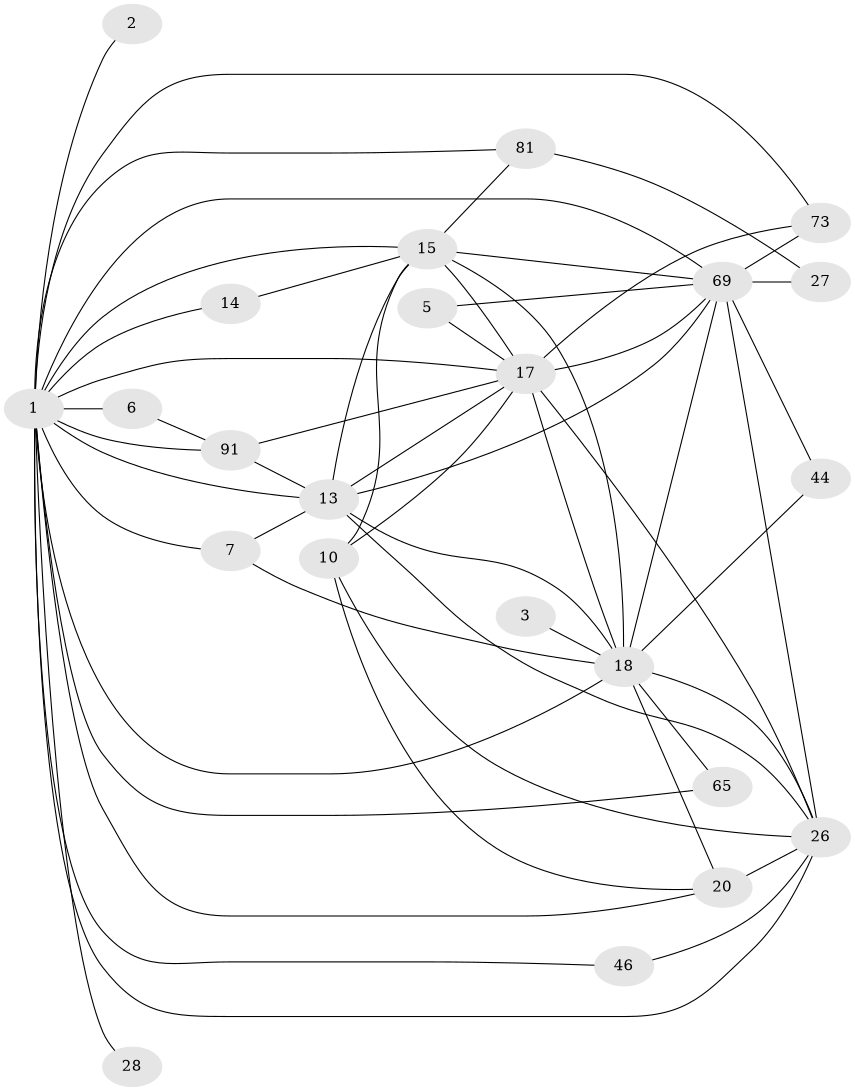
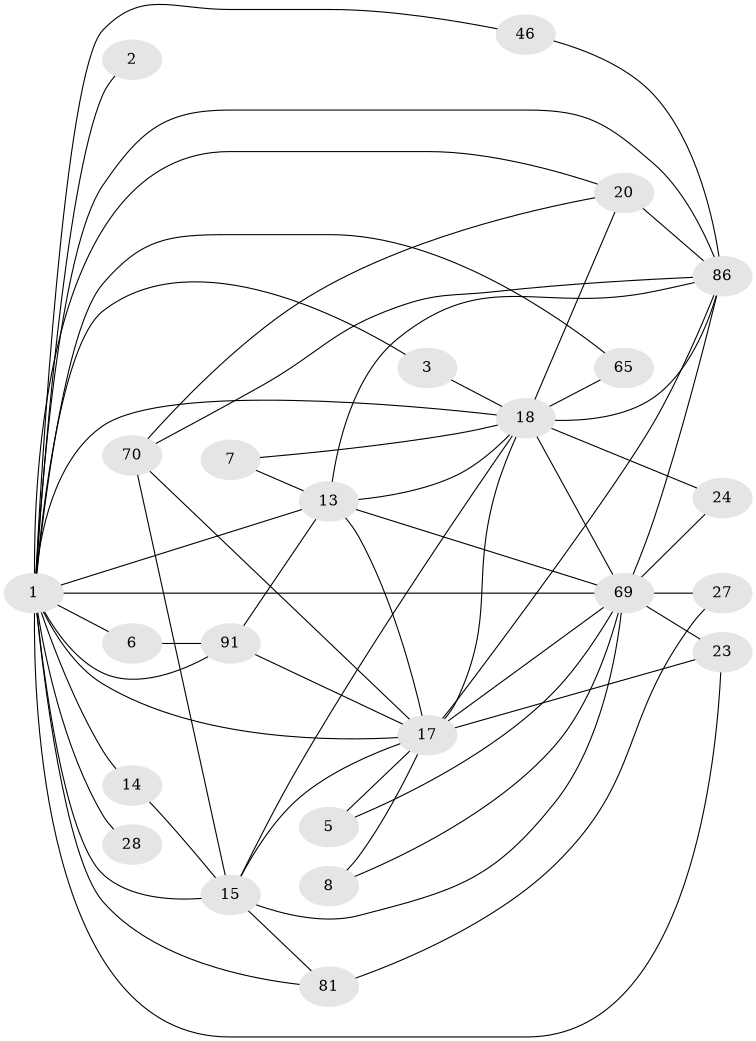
(821, 223) -> (723, 652)
(360, 368) -> none
(821, 479) -> (723, 498)
(101, 515) -> (124, 299)
(329, 559) -> (132, 455)
(821, 837) -> (723, 276)
none -> (329, 886)
